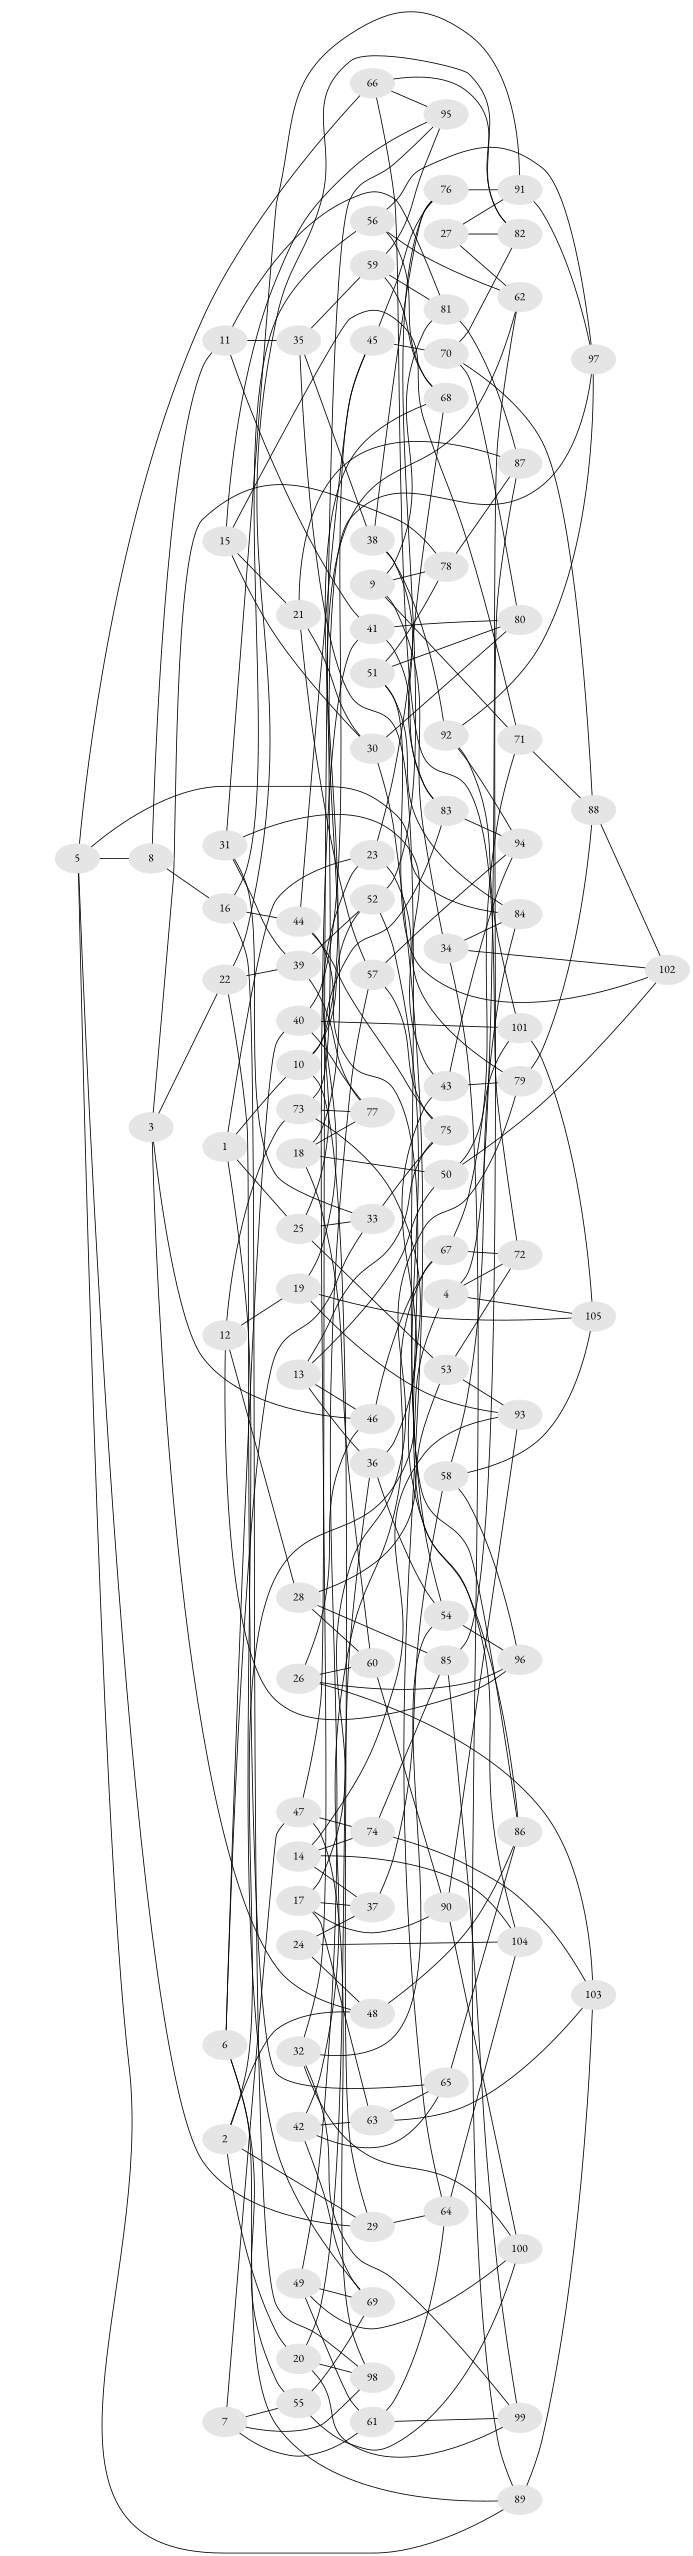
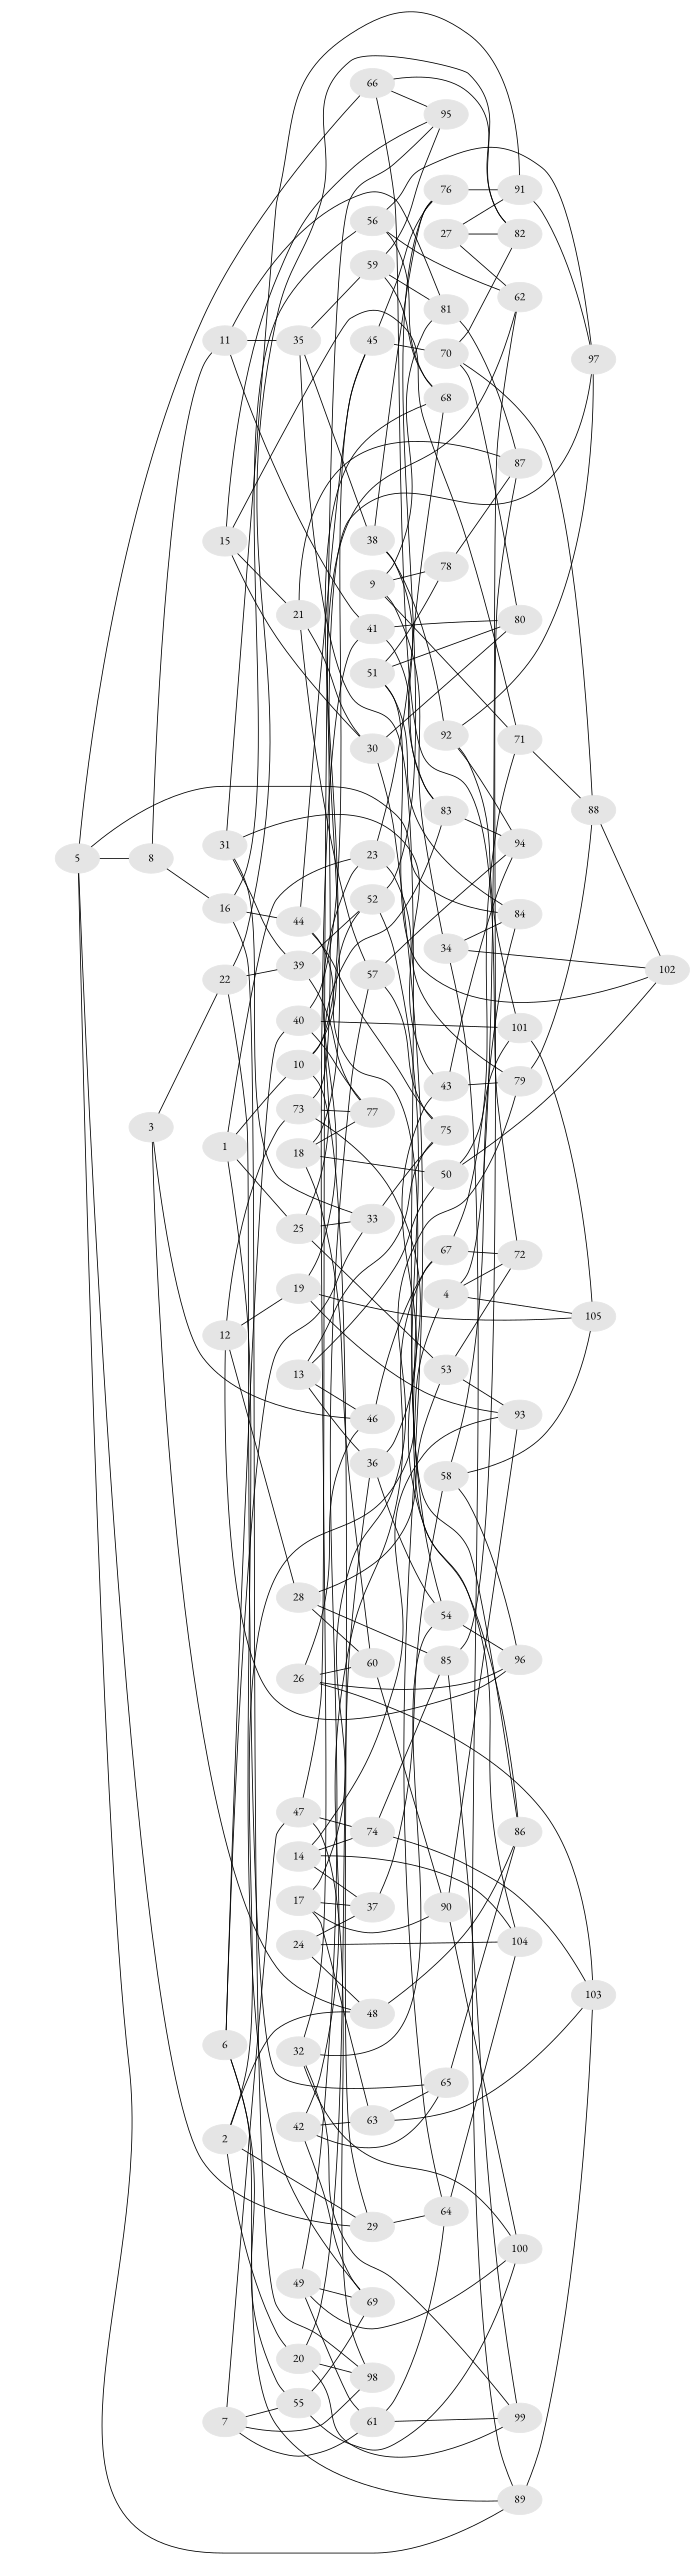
(179, 684) -> none
